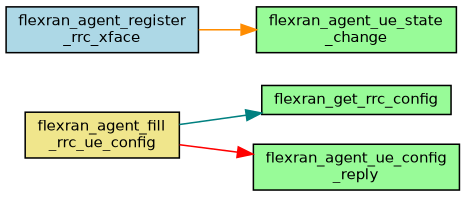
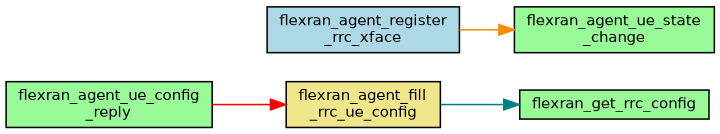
(208, 148) -> (241, 105)
